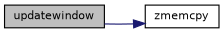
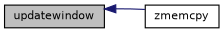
(119, 24) -> (130, 9)
